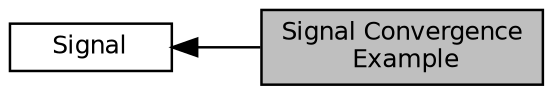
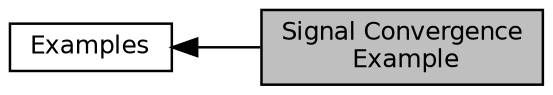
(91, 47) -> (91, 47)
